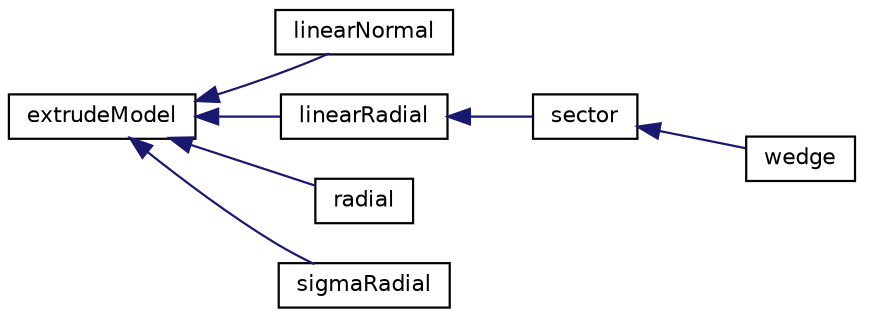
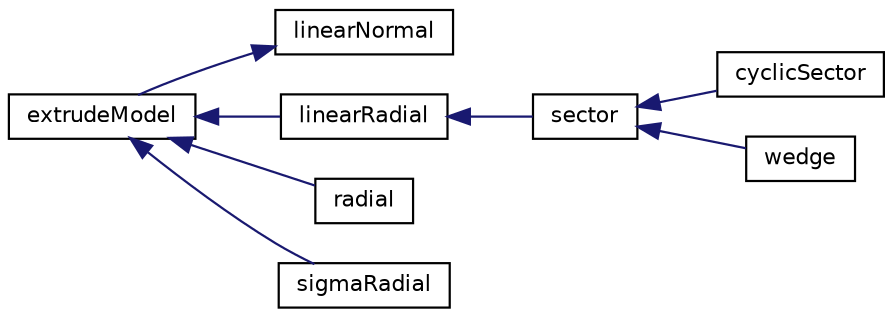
none -> (801, 74)
(274, 75) -> (195, 72)
